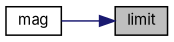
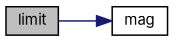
(80, 21) -> (77, 21)
